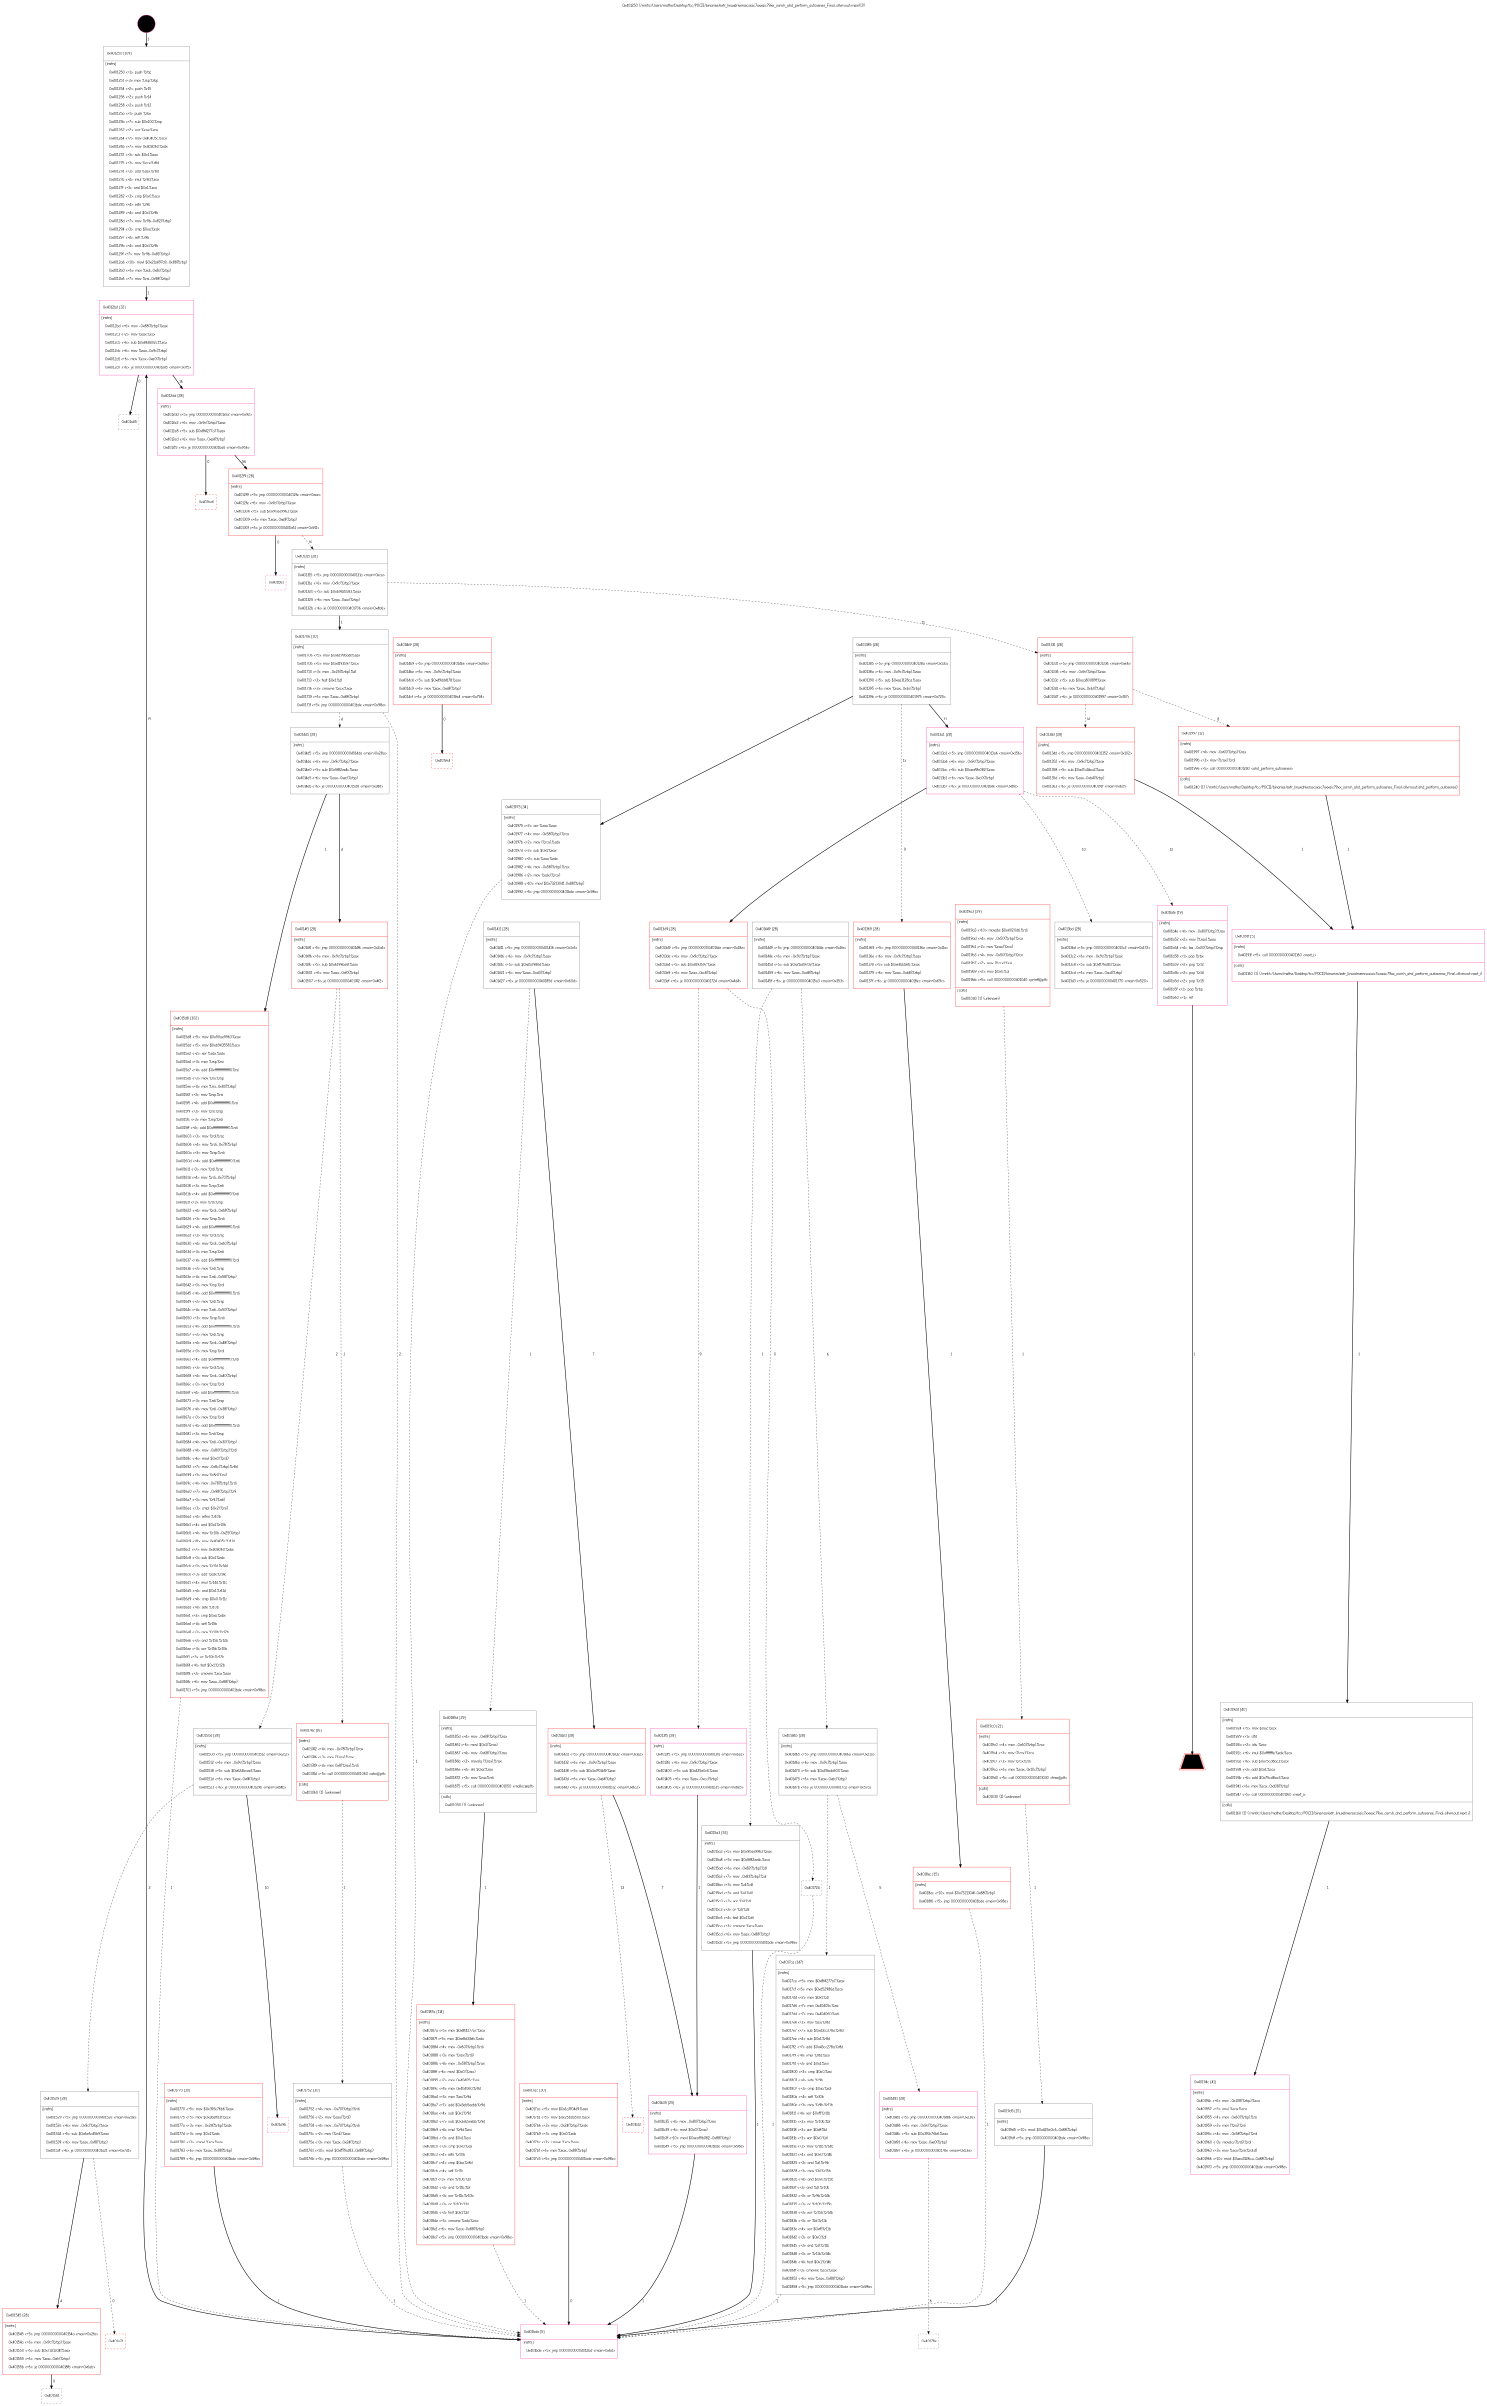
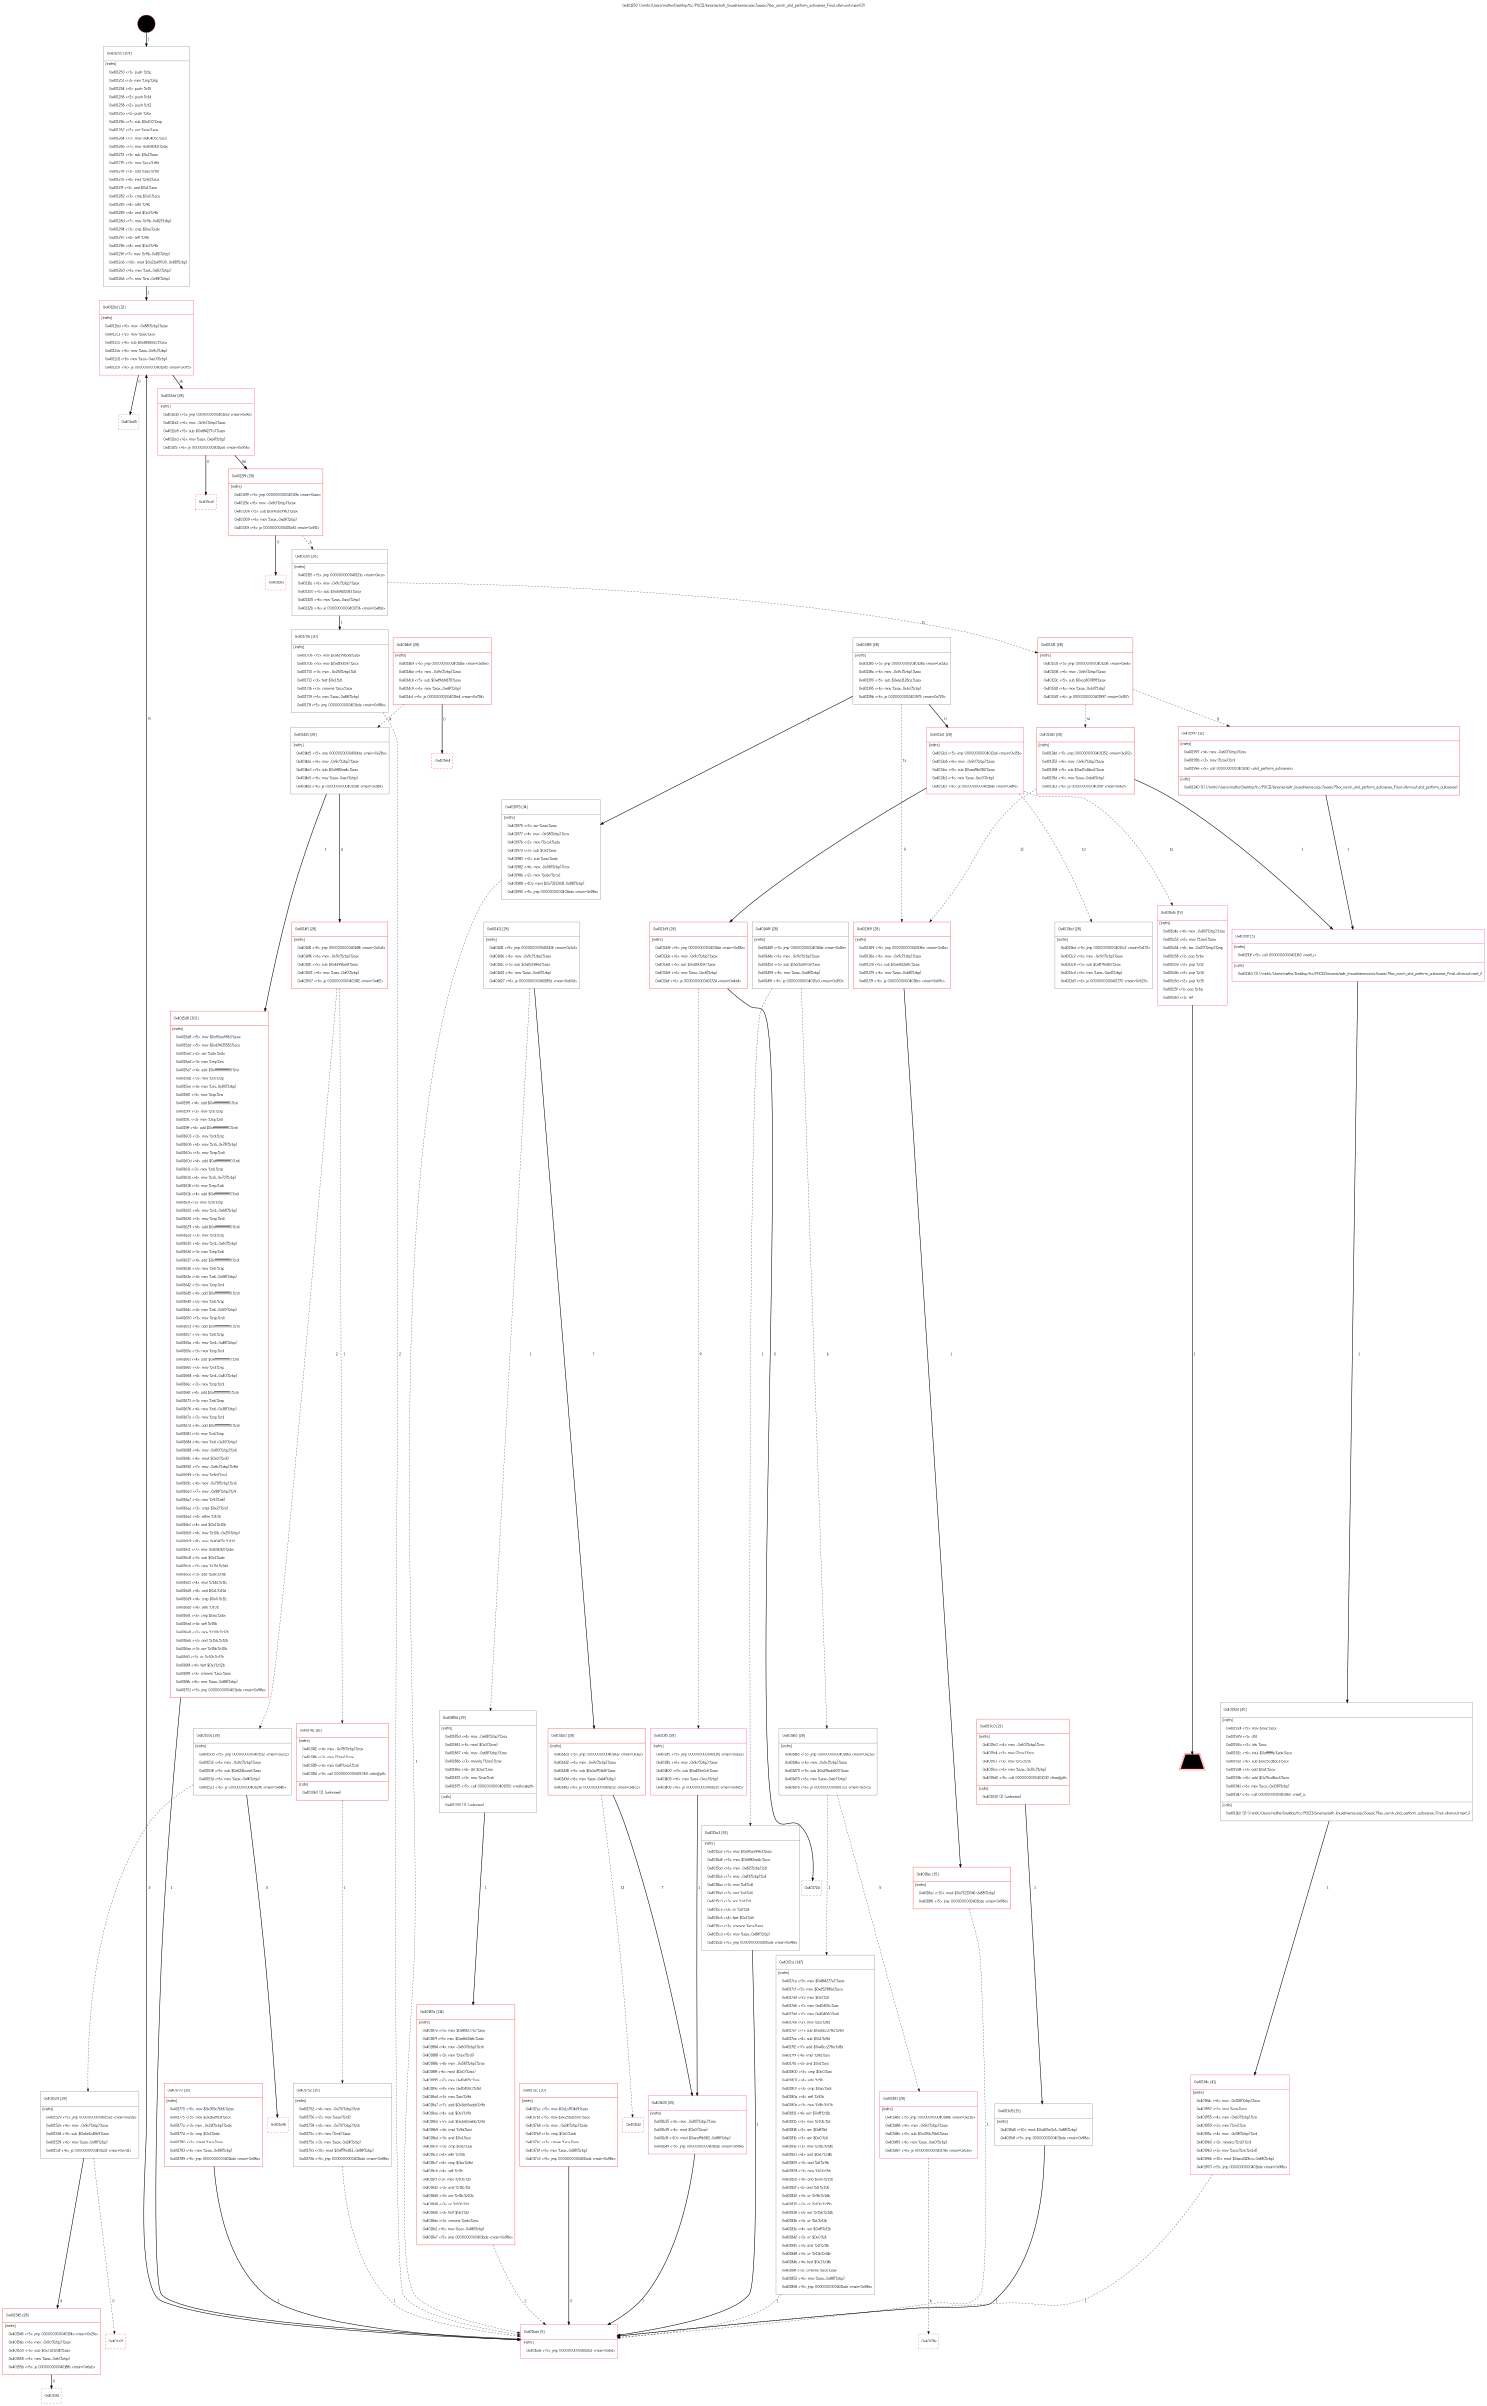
(310, 542) -> (310, 542)
(340, 719) -> (392, 715)
none -> (979, 850)
(1003, 955) -> none
(769, 1435) -> (769, 1435)
(266, 1888) -> (266, 1888)
(1034, 1953) -> (1034, 1953)
(764, 2154) -> (959, 2306)
(156, 2176) -> (156, 2176)
